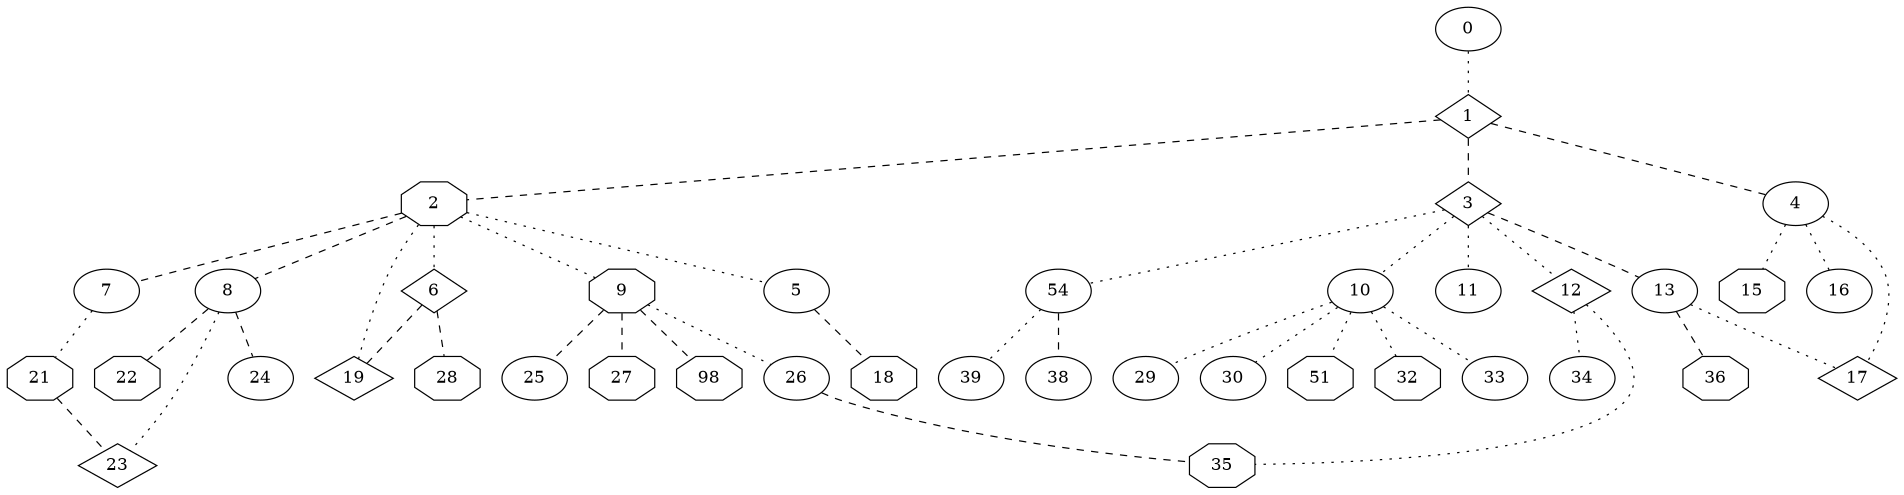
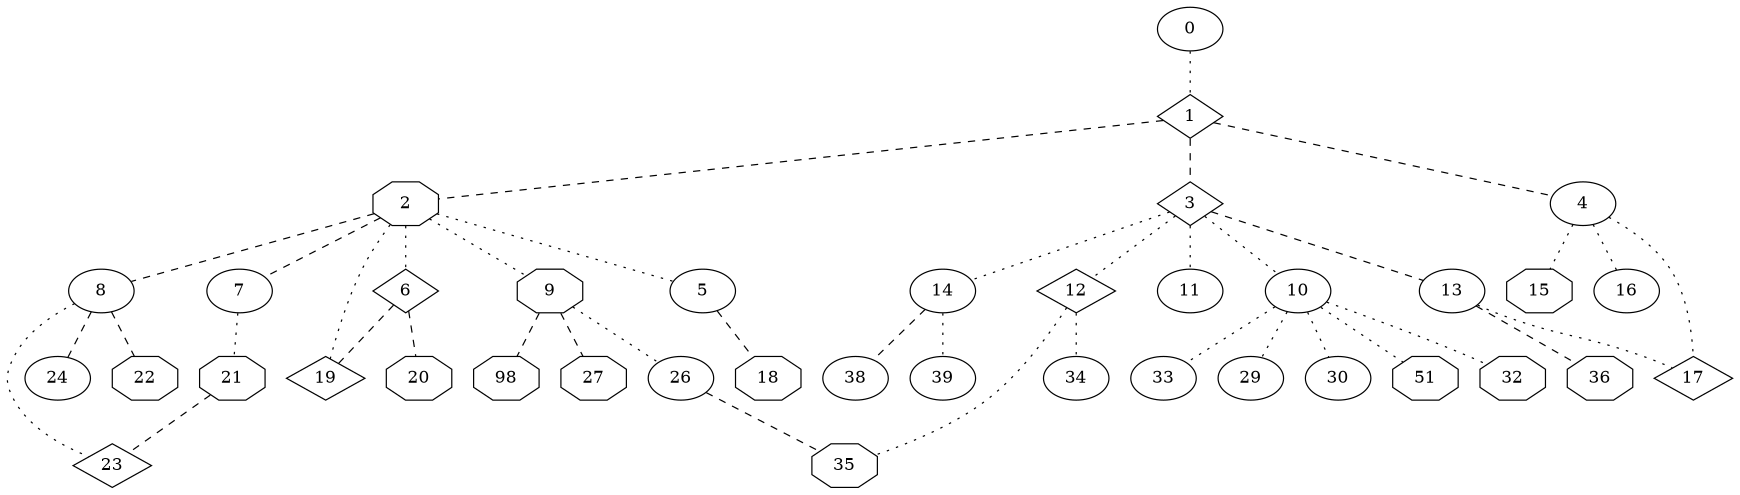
(1059, 291) -> (943, 291)
(447, 378) -> (419, 378)
(535, 378) -> none
